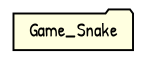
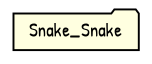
(73, 32) -> (76, 32)
